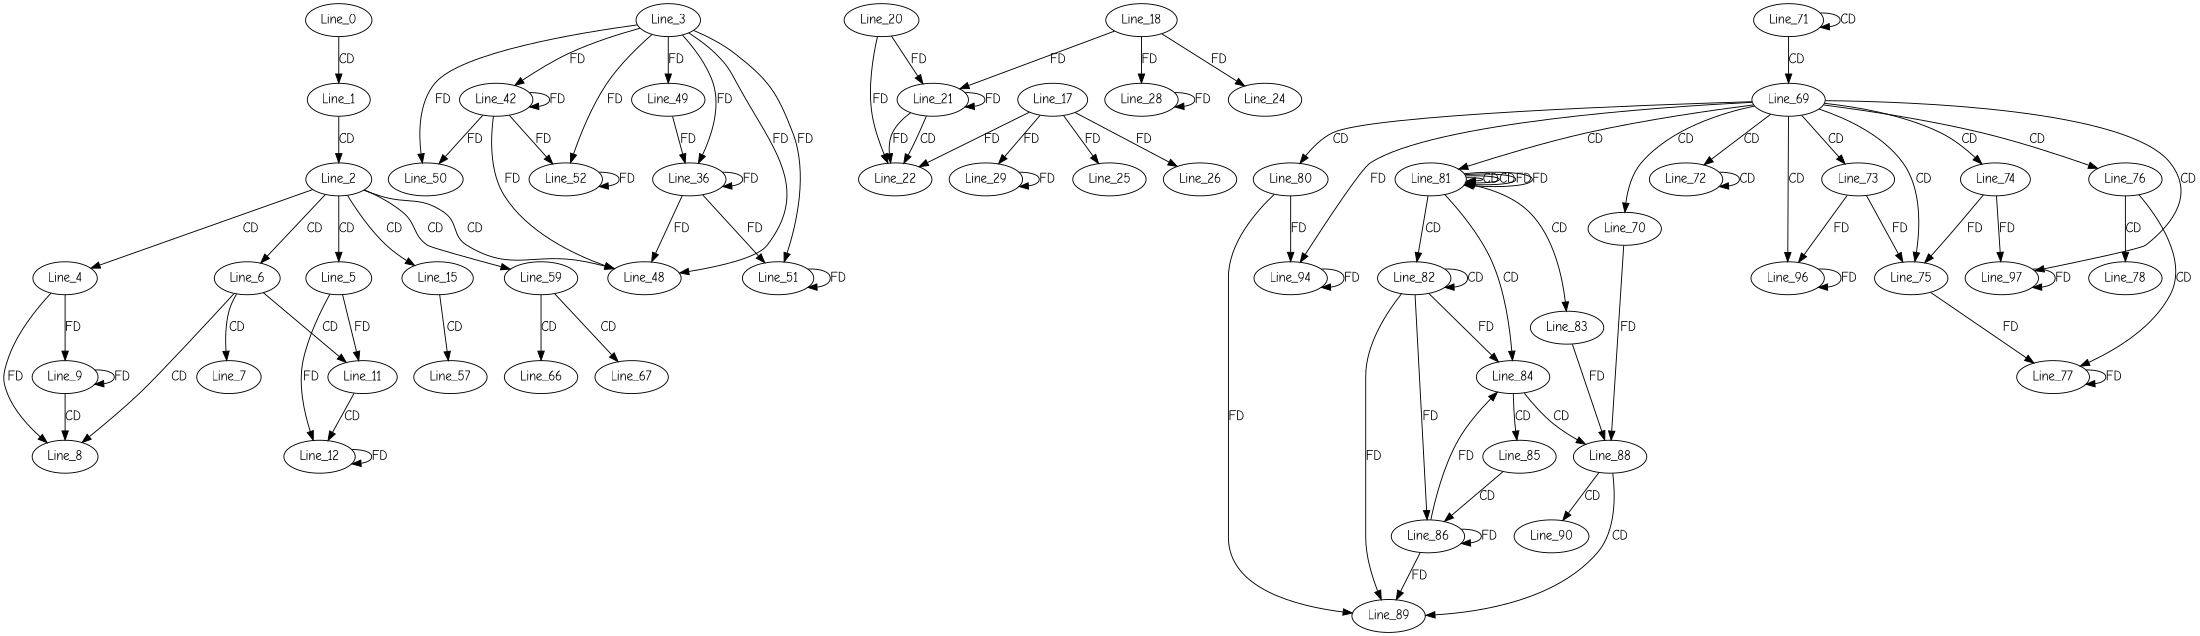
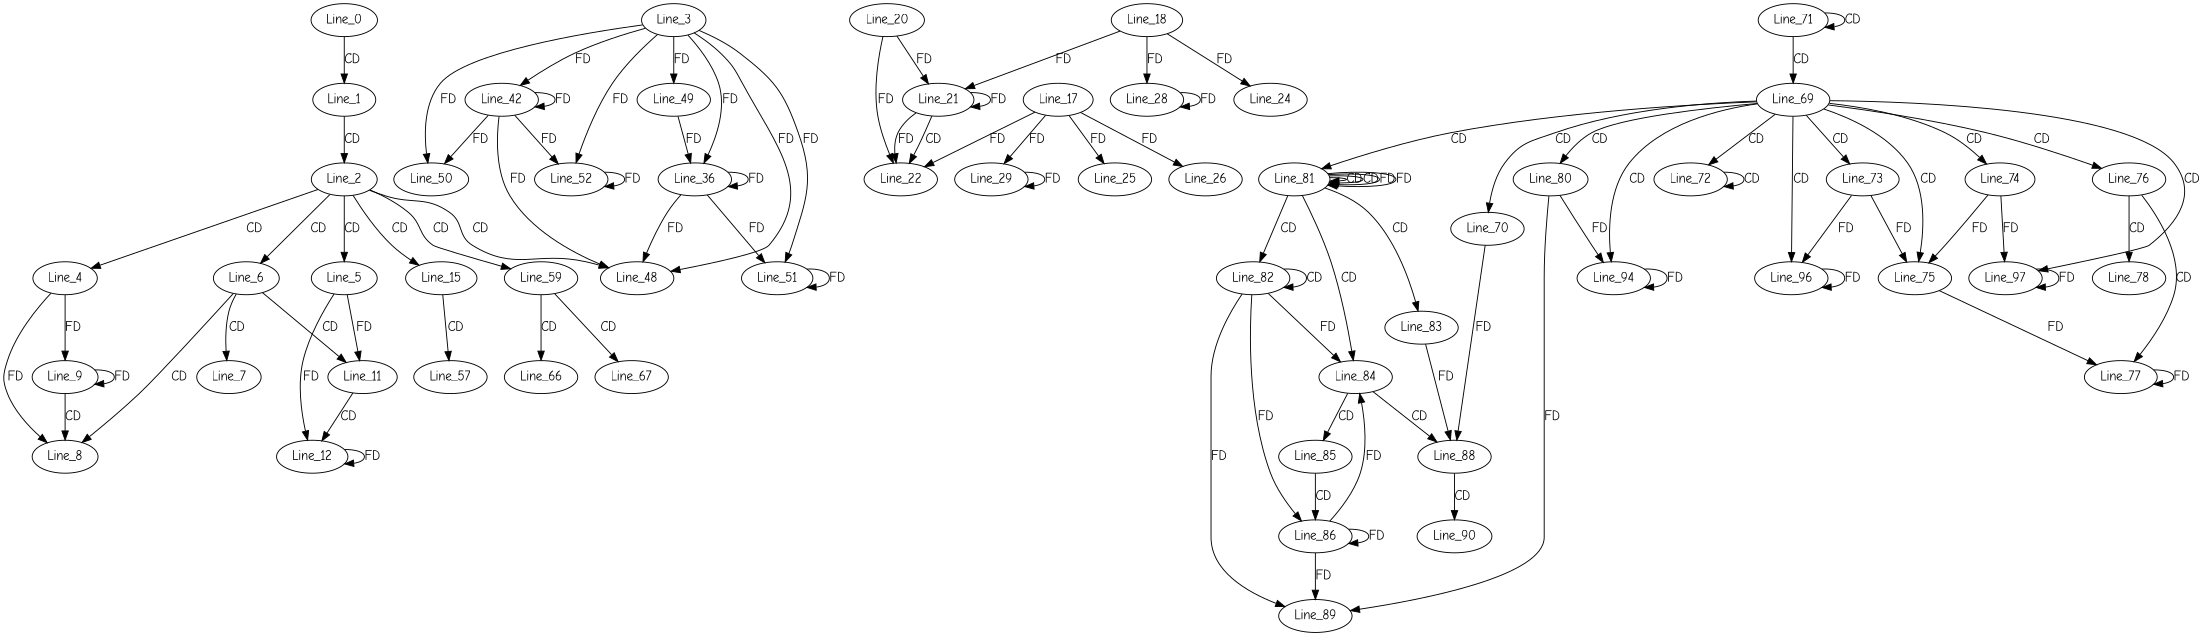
(1378, 179) -> (1638, 179)
(1561, 582) -> none
